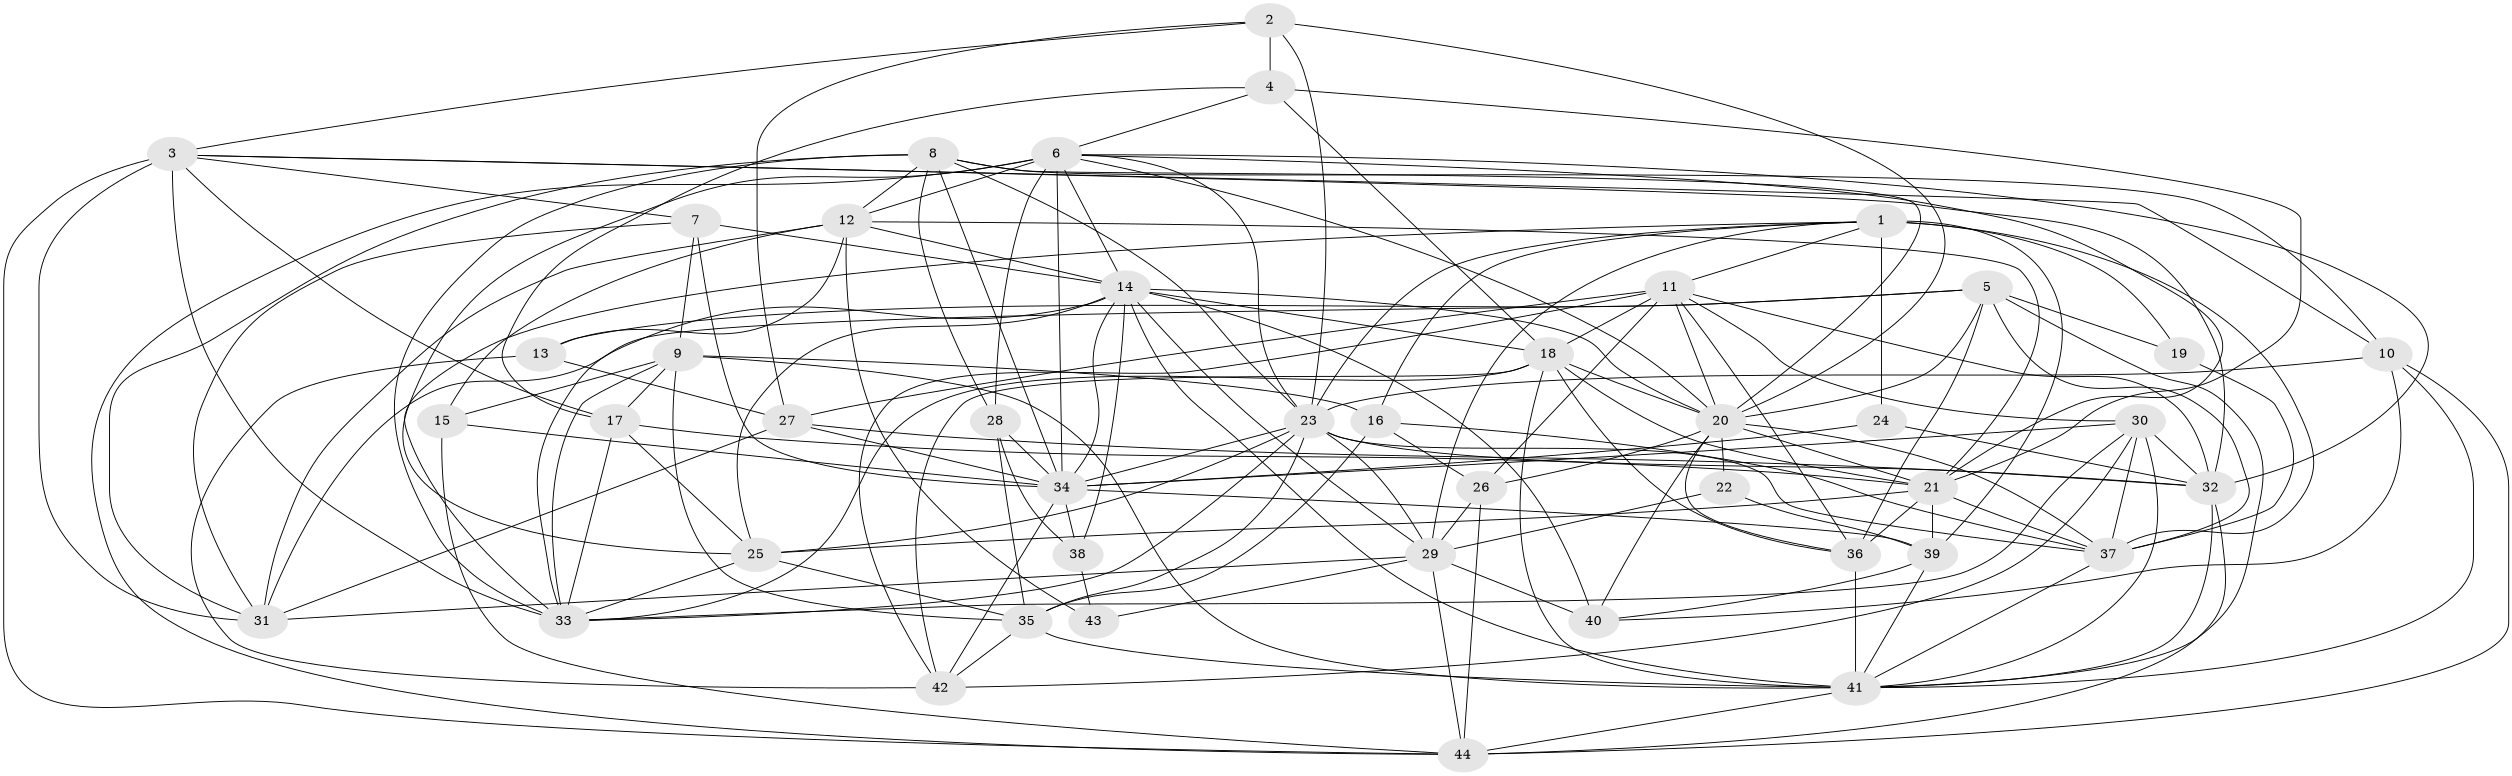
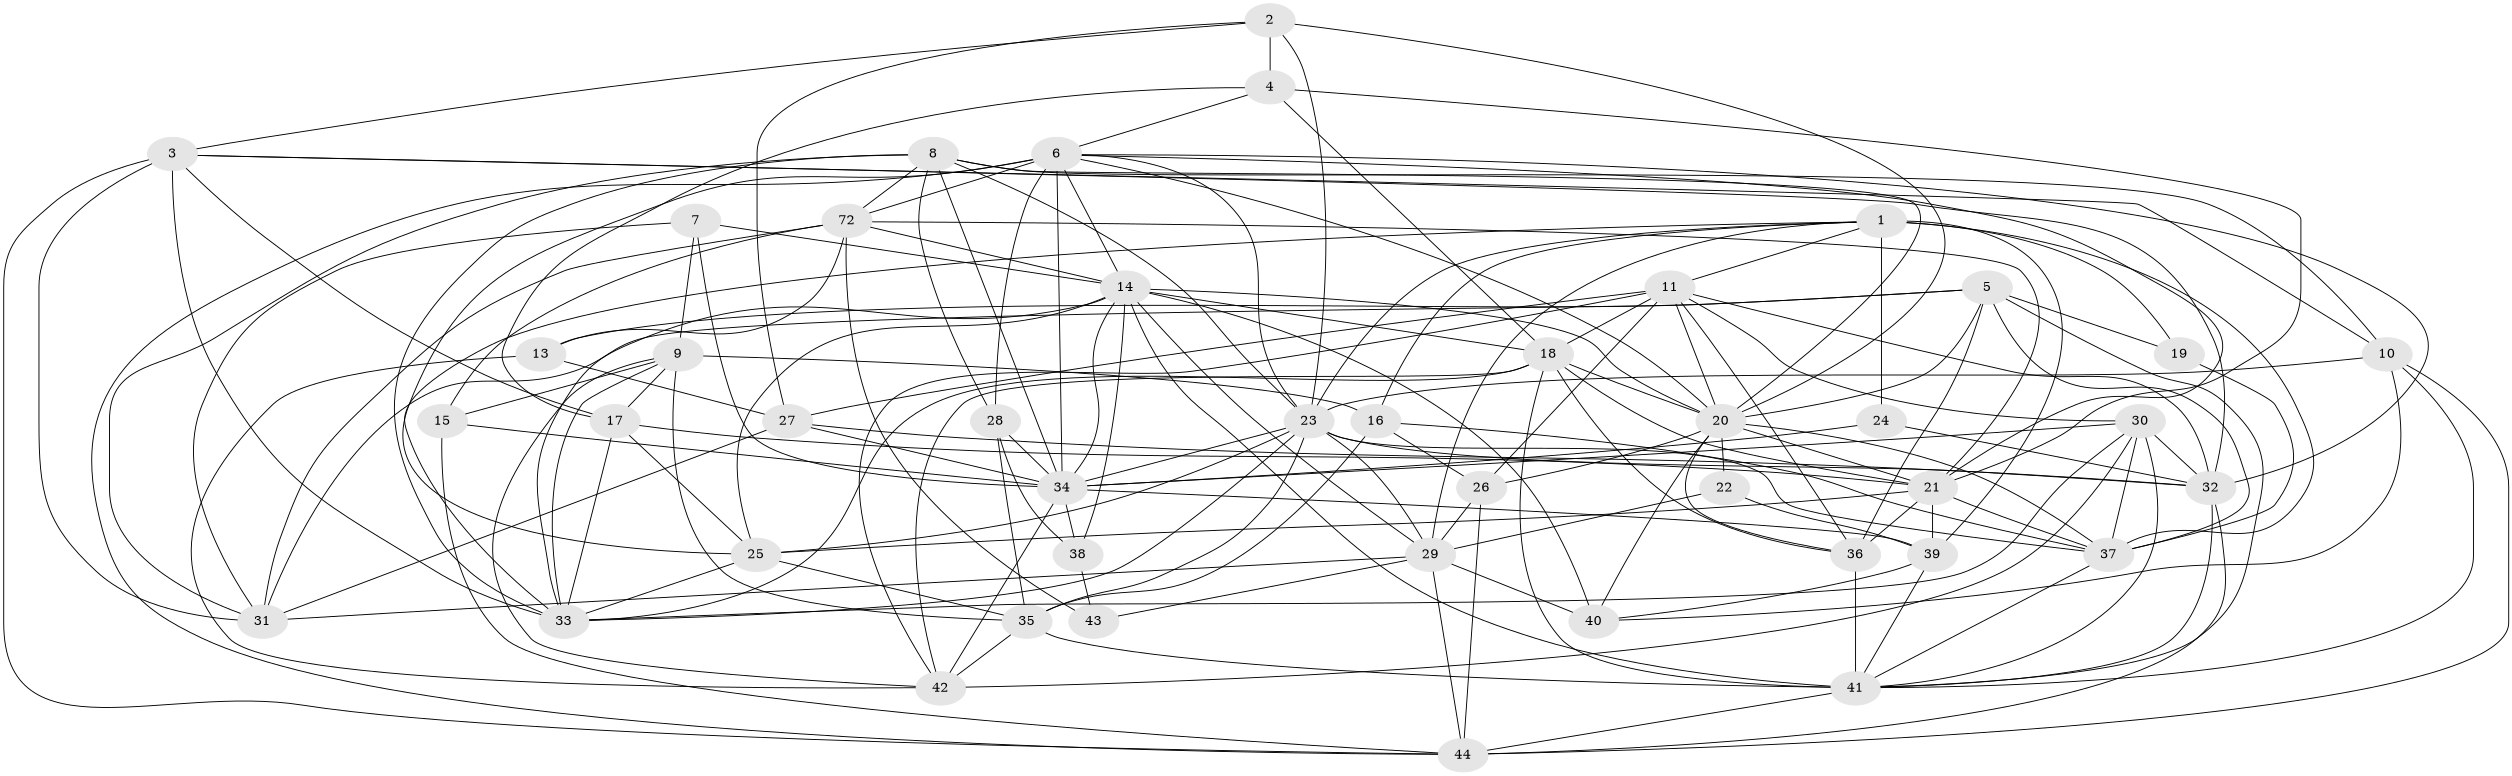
(434, 187) -> none
(847, 221) -> (847, 221)
(1219, 619) -> (541, 643)
